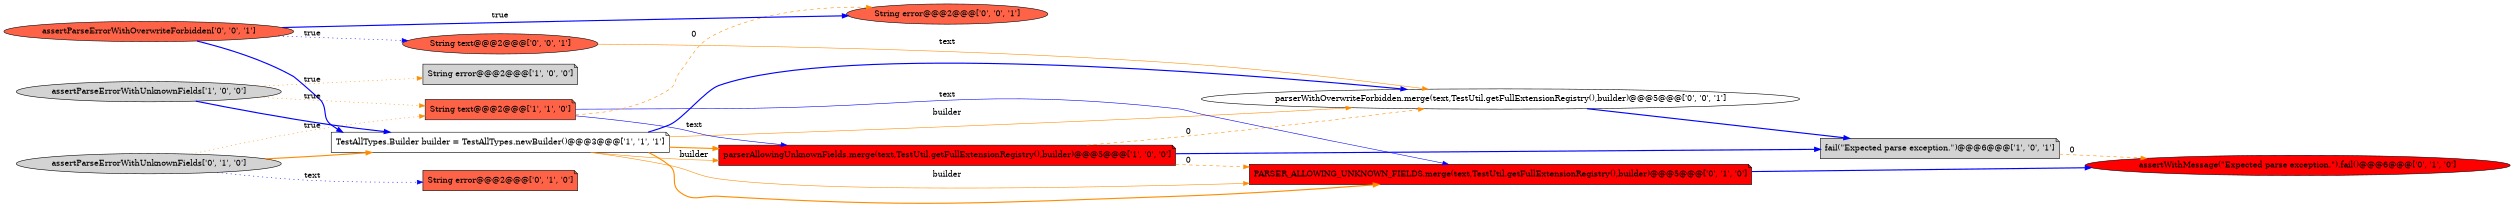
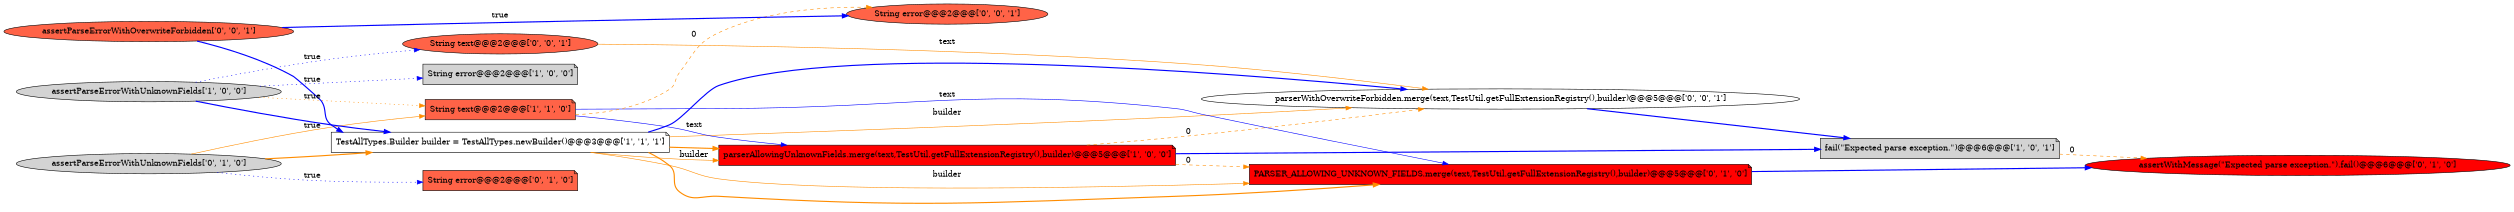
(340, 38) -> (304, 63)
(339, 82) -> (339, 82)
(305, 131) -> (305, 131)
(312, 176) -> (312, 176)
